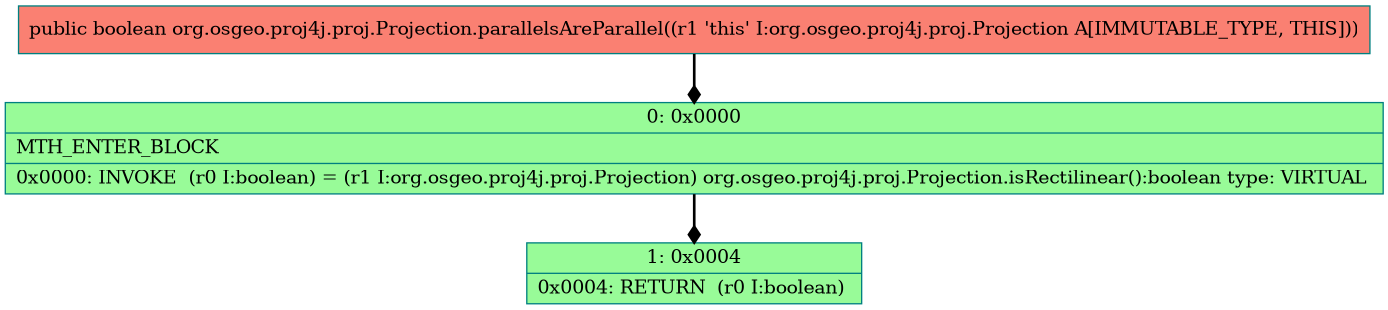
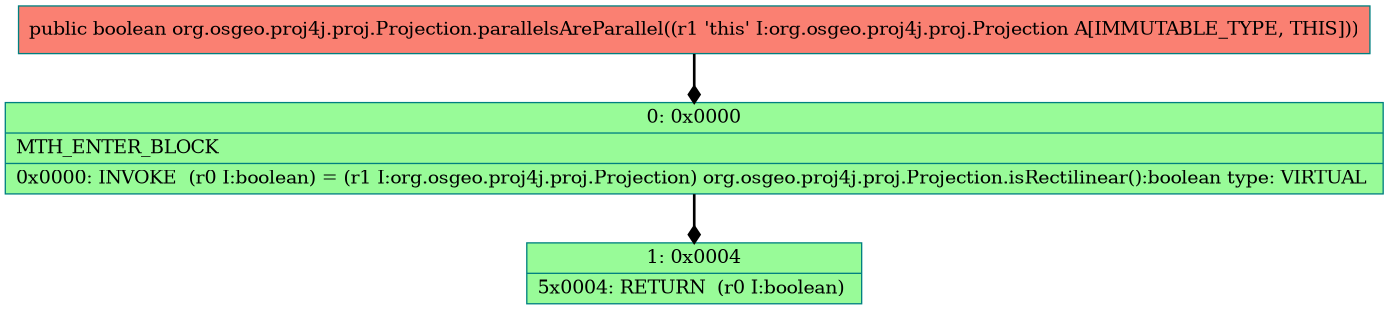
(694, 288) -> (694, 288)
